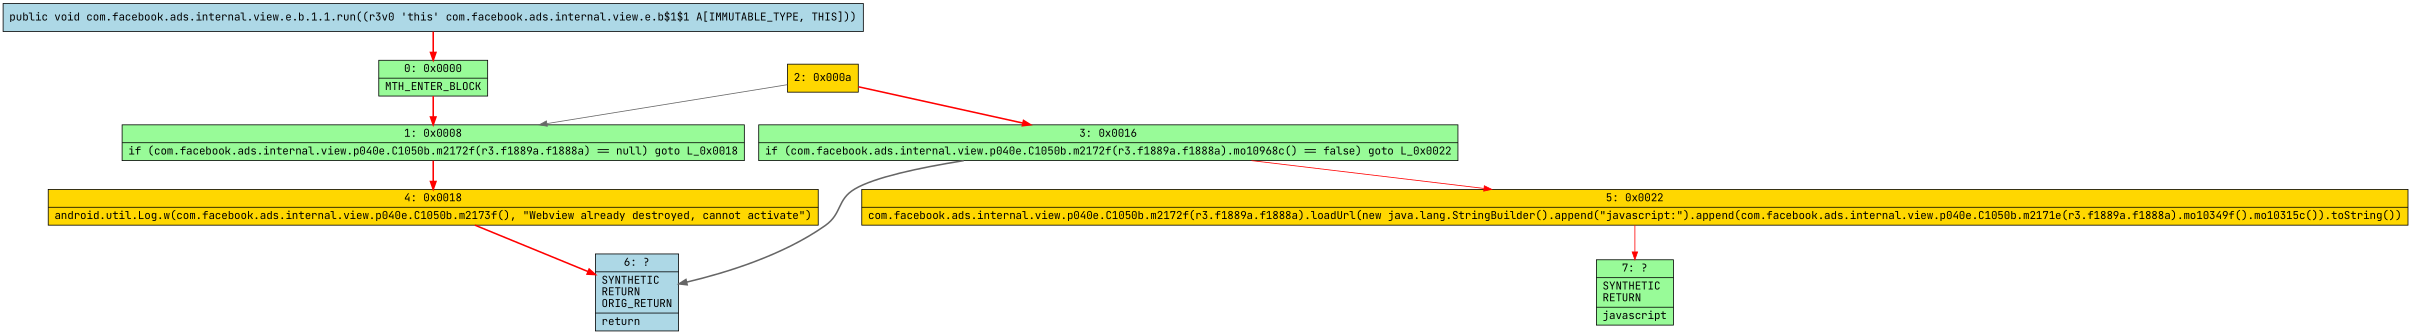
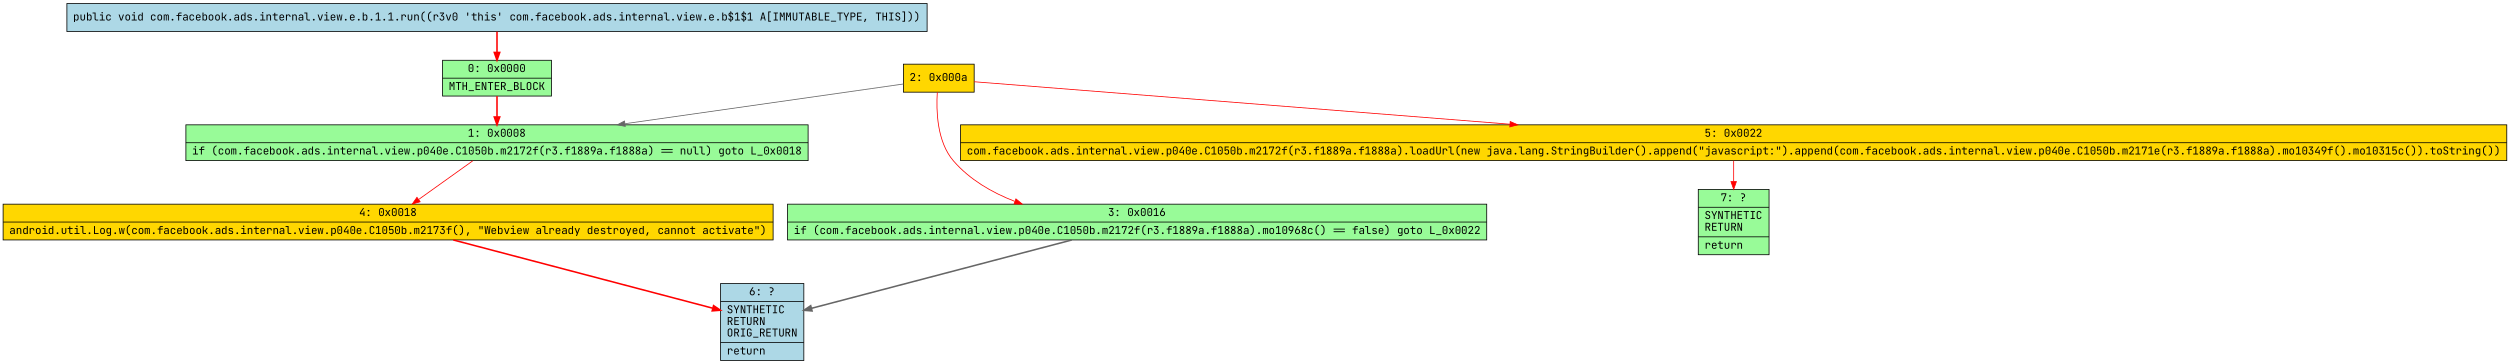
(941, 105) -> (954, 162)
(433, 171) -> (446, 180)
(1368, 175) -> (1242, 103)
(1635, 316) -> (1724, 245)
